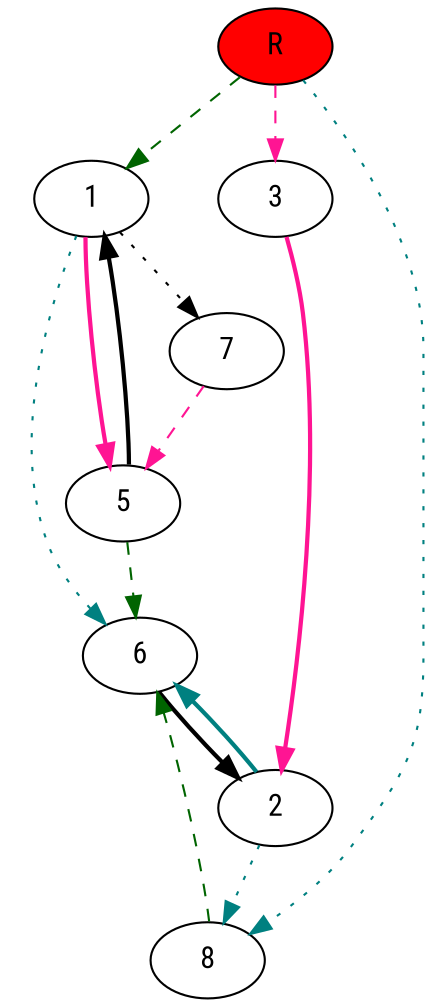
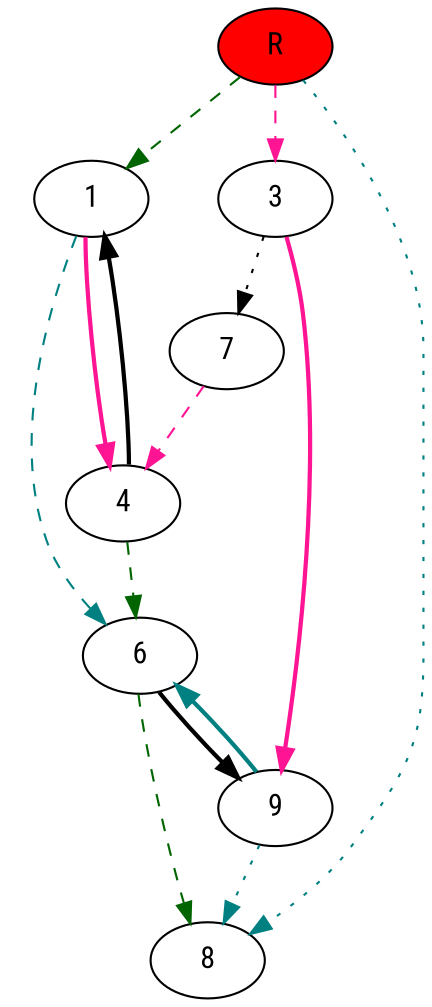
(152, 267) -> (254, 265)
(33, 427) -> (33, 427)
(123, 503) -> (123, 503)
(275, 808) -> (275, 808)
(190, 816) -> (158, 799)
